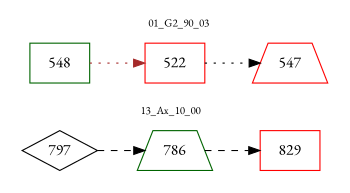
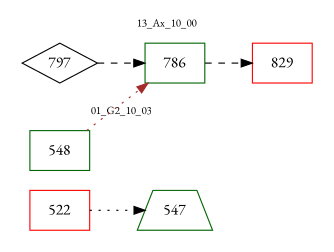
(179, 24) -> (121, 111)
(112, 63) -> (113, 110)
(290, 63) -> (175, 210)
(175, 151) -> (175, 63)
